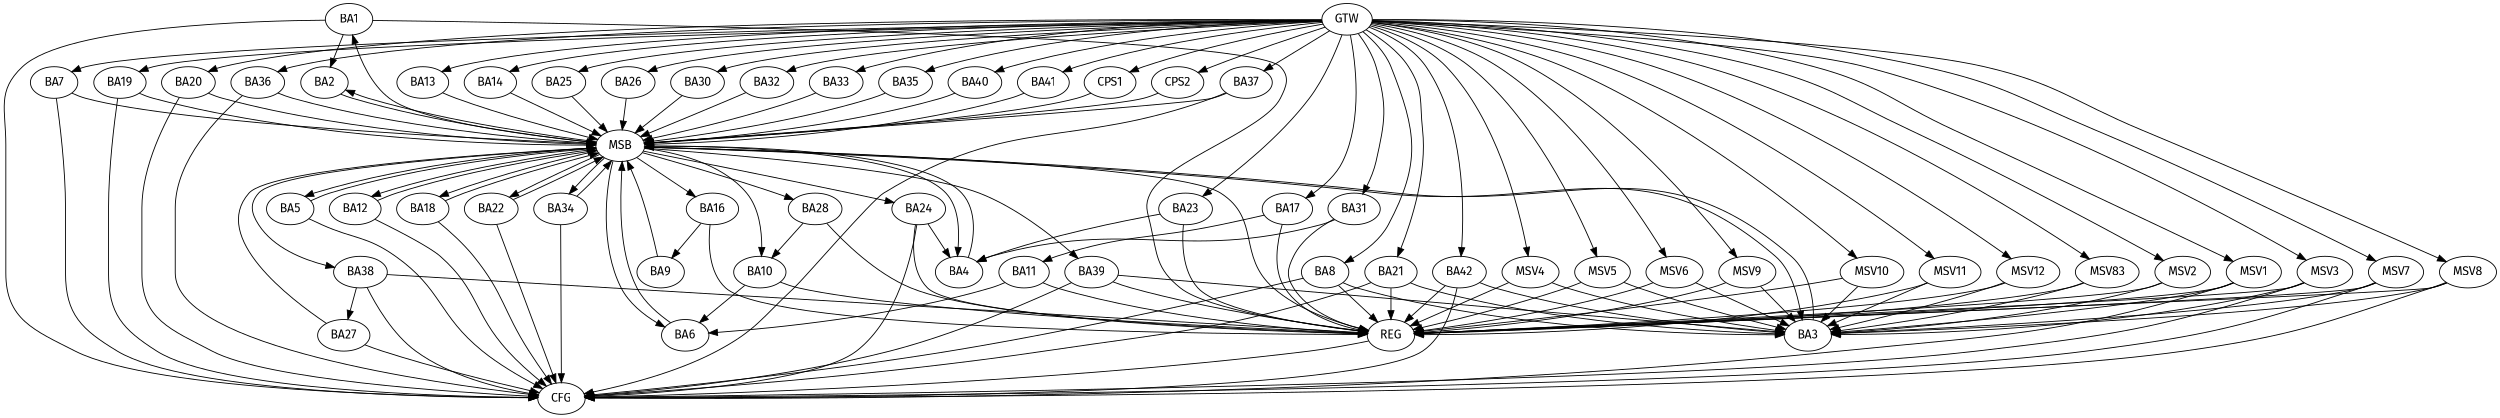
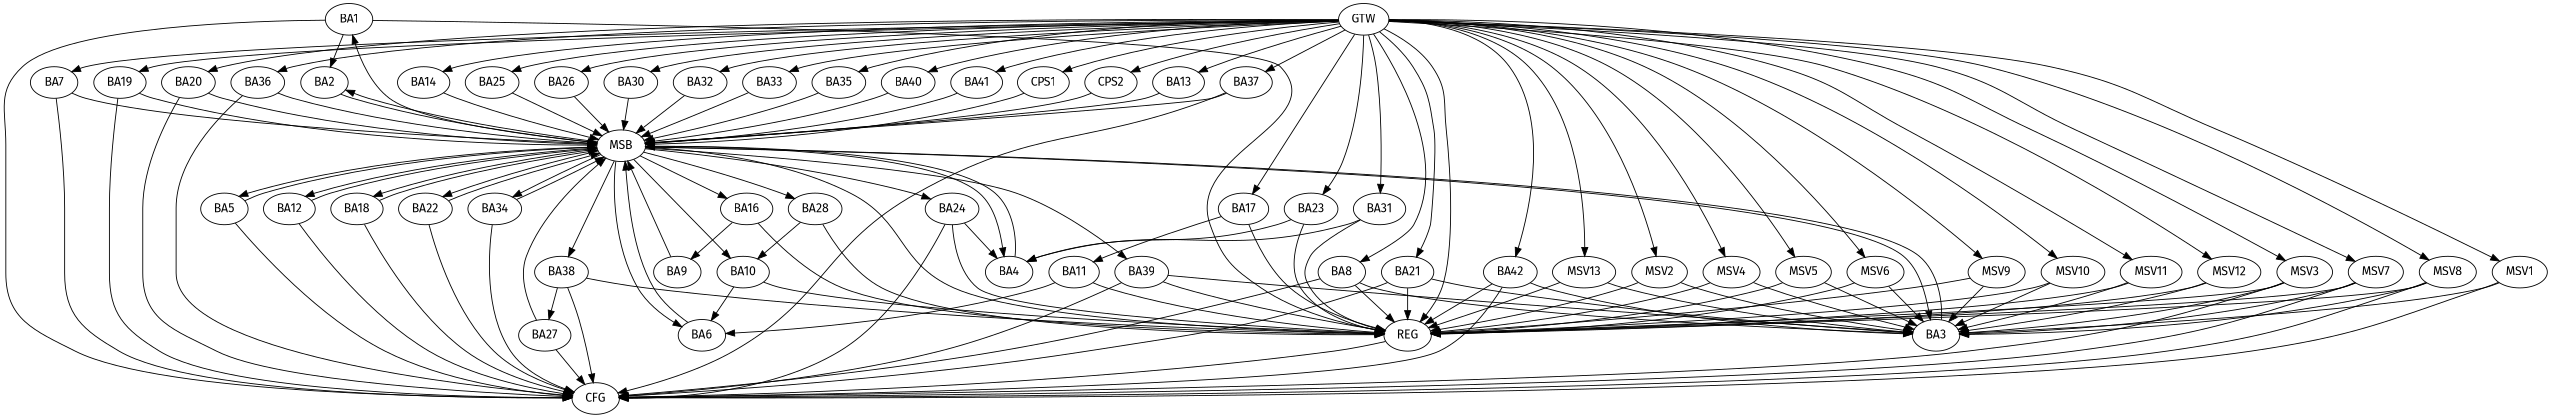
(2107, 272) -> (1584, 272)
(1830, 316) -> (1449, 161)
